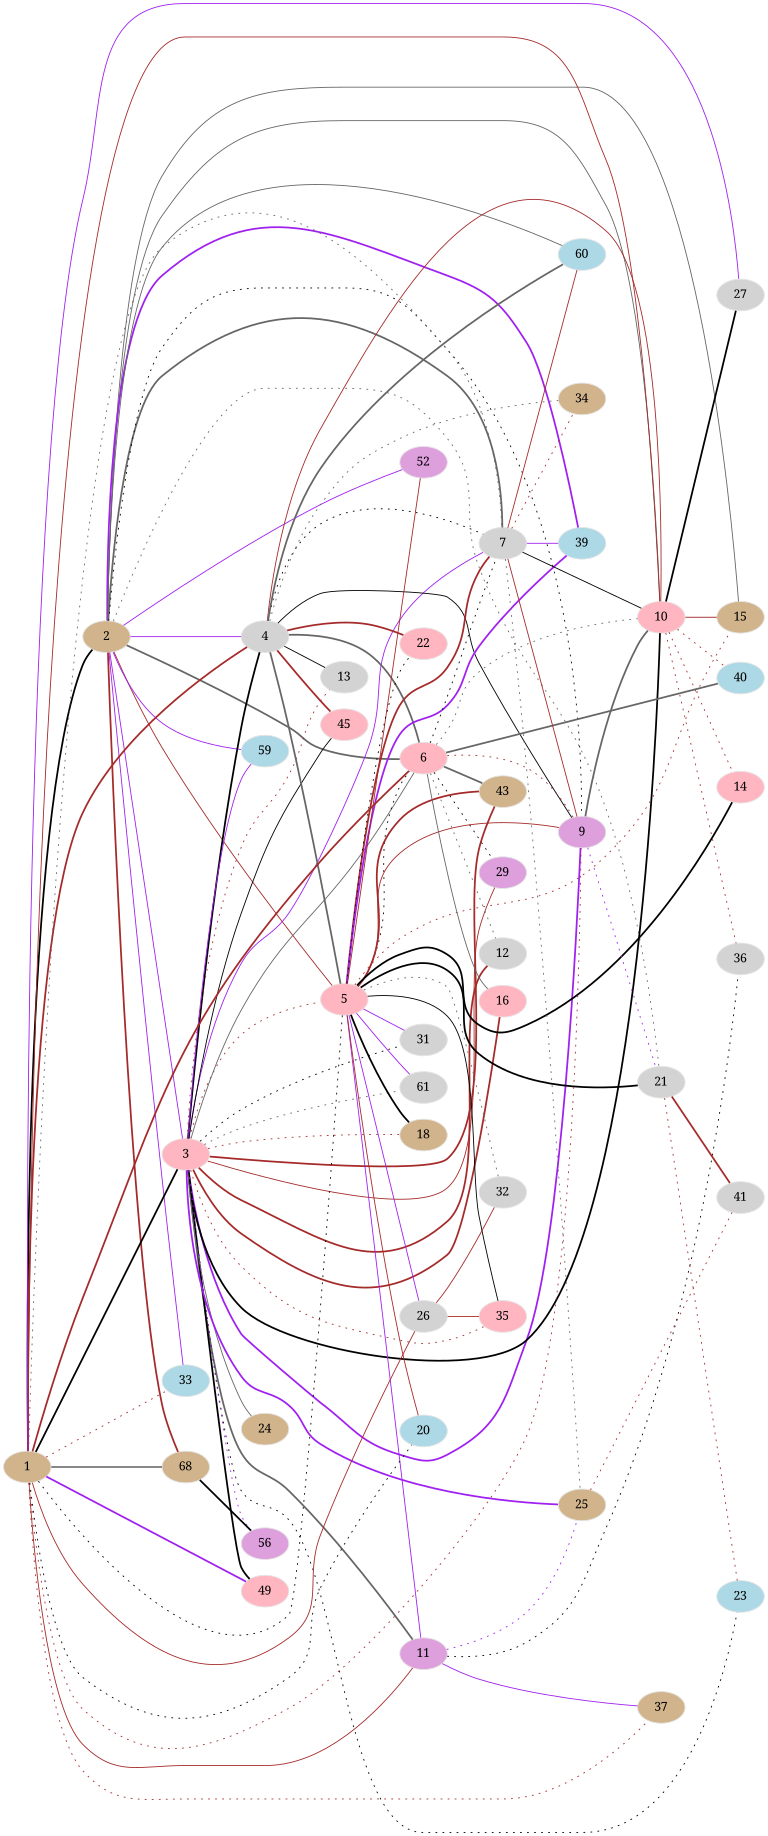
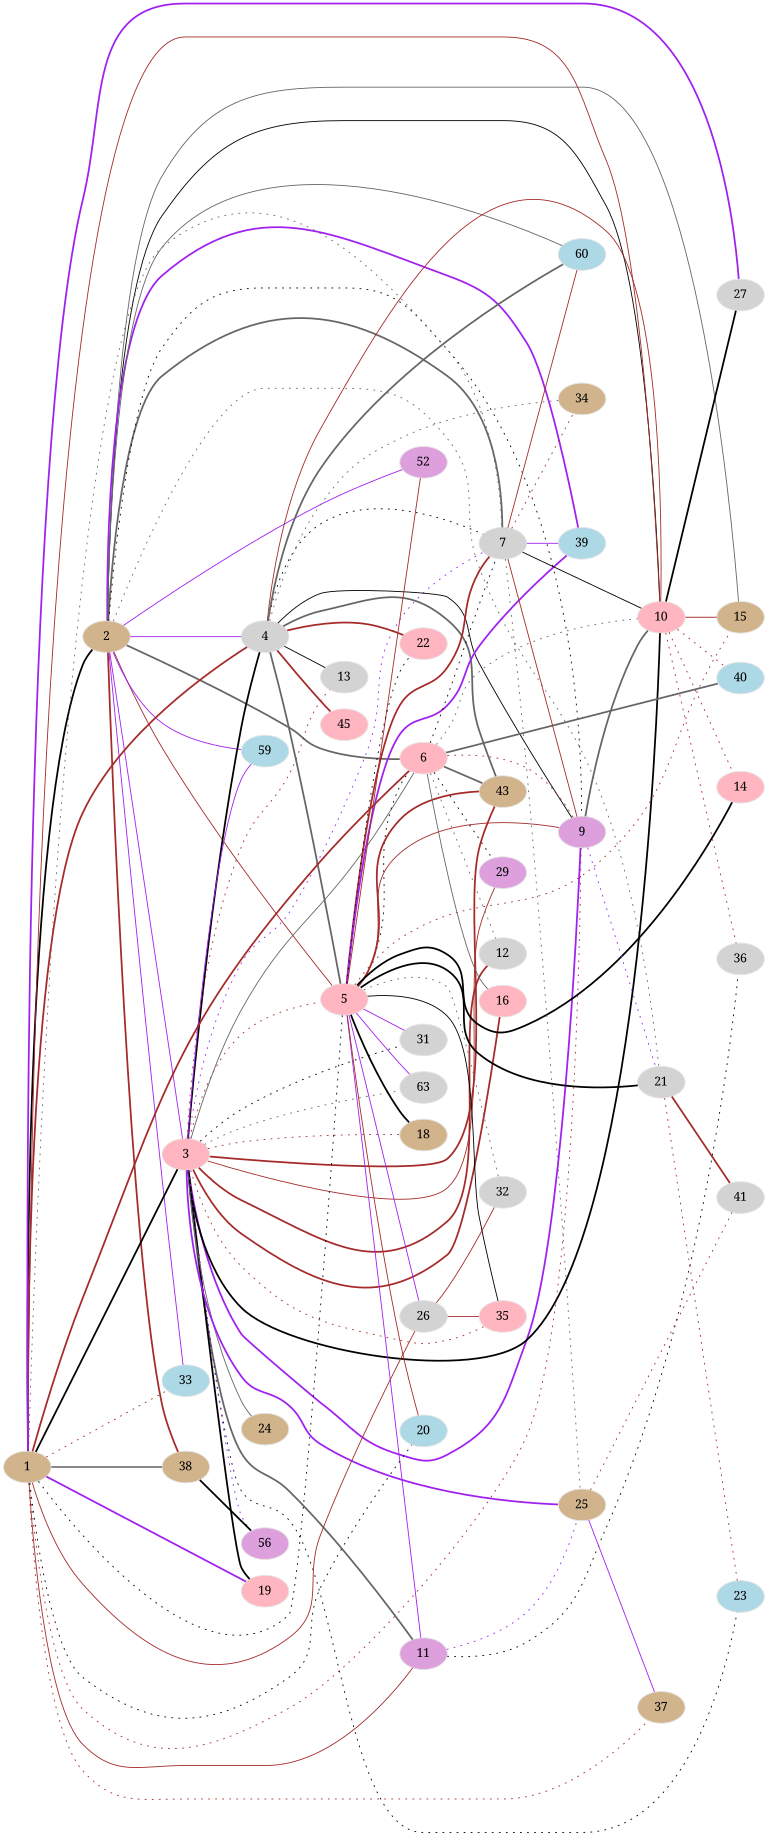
(381, 121) -> (381, 121)
(62, 331) -> (62, 331)
(376, 660) -> (445, 618)
(329, 838) -> (329, 838)
(236, 929) -> none
(424, 1087) -> (424, 1087)
(186, 1467) -> (186, 1467)
(265, 1591) -> (265, 1591)
(538, 1693) -> (622, 1606)
